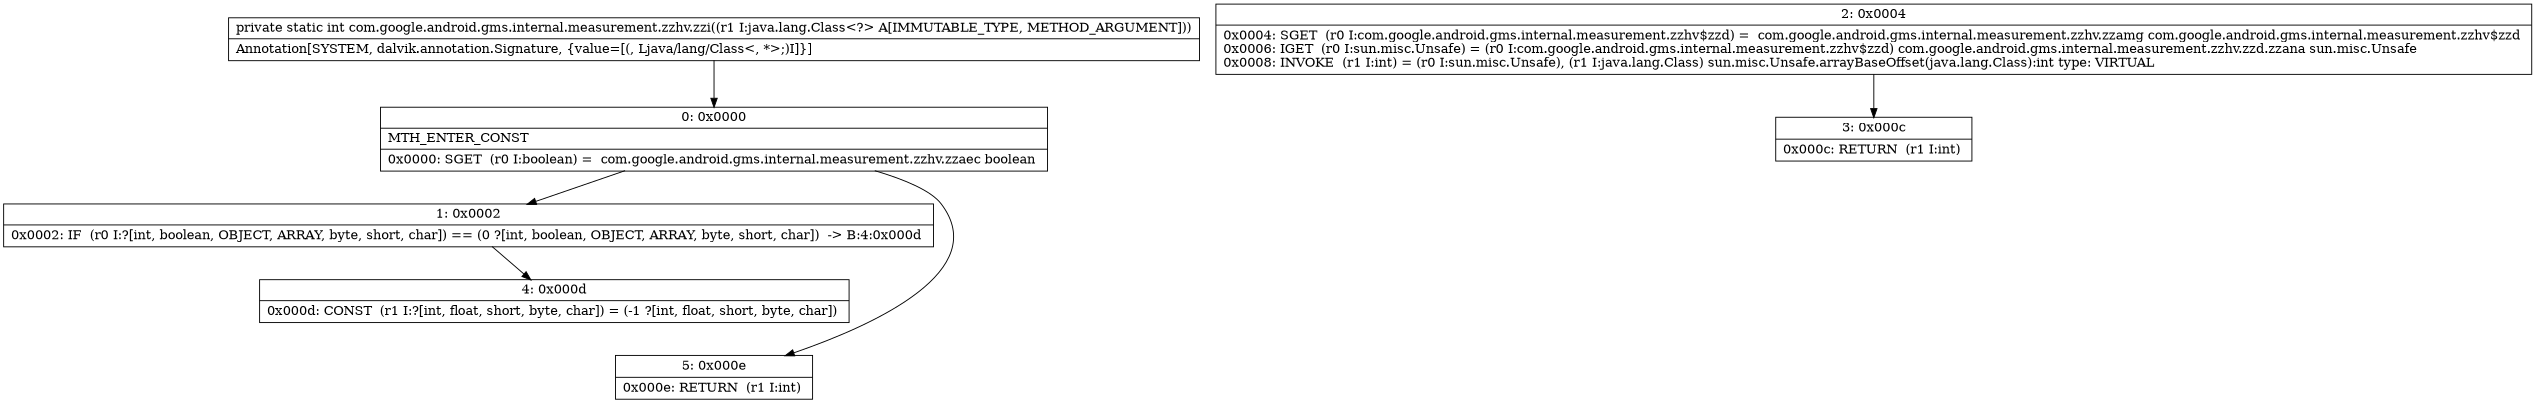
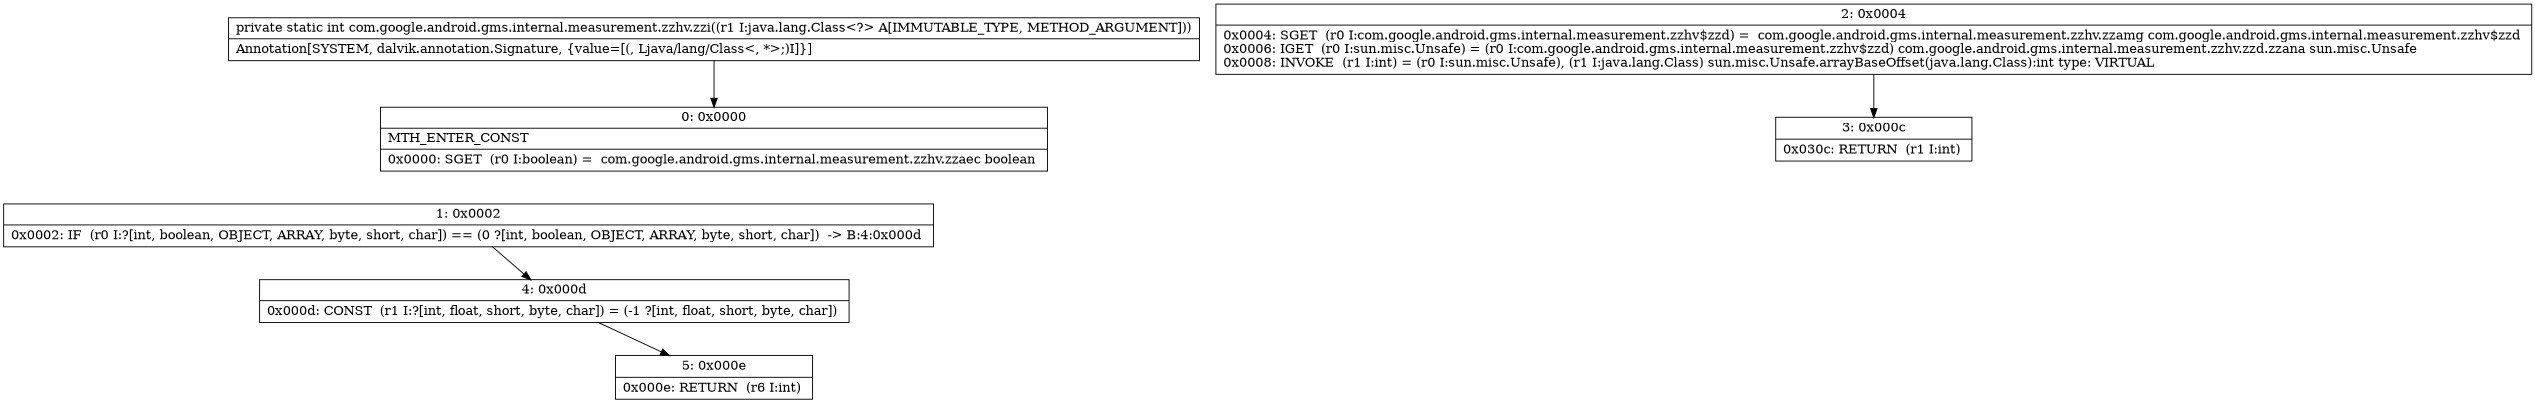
(1874, 150) -> (1874, 150)
(580, 186) -> none
(932, 279) -> (629, 337)
(714, 388) -> (714, 388)
